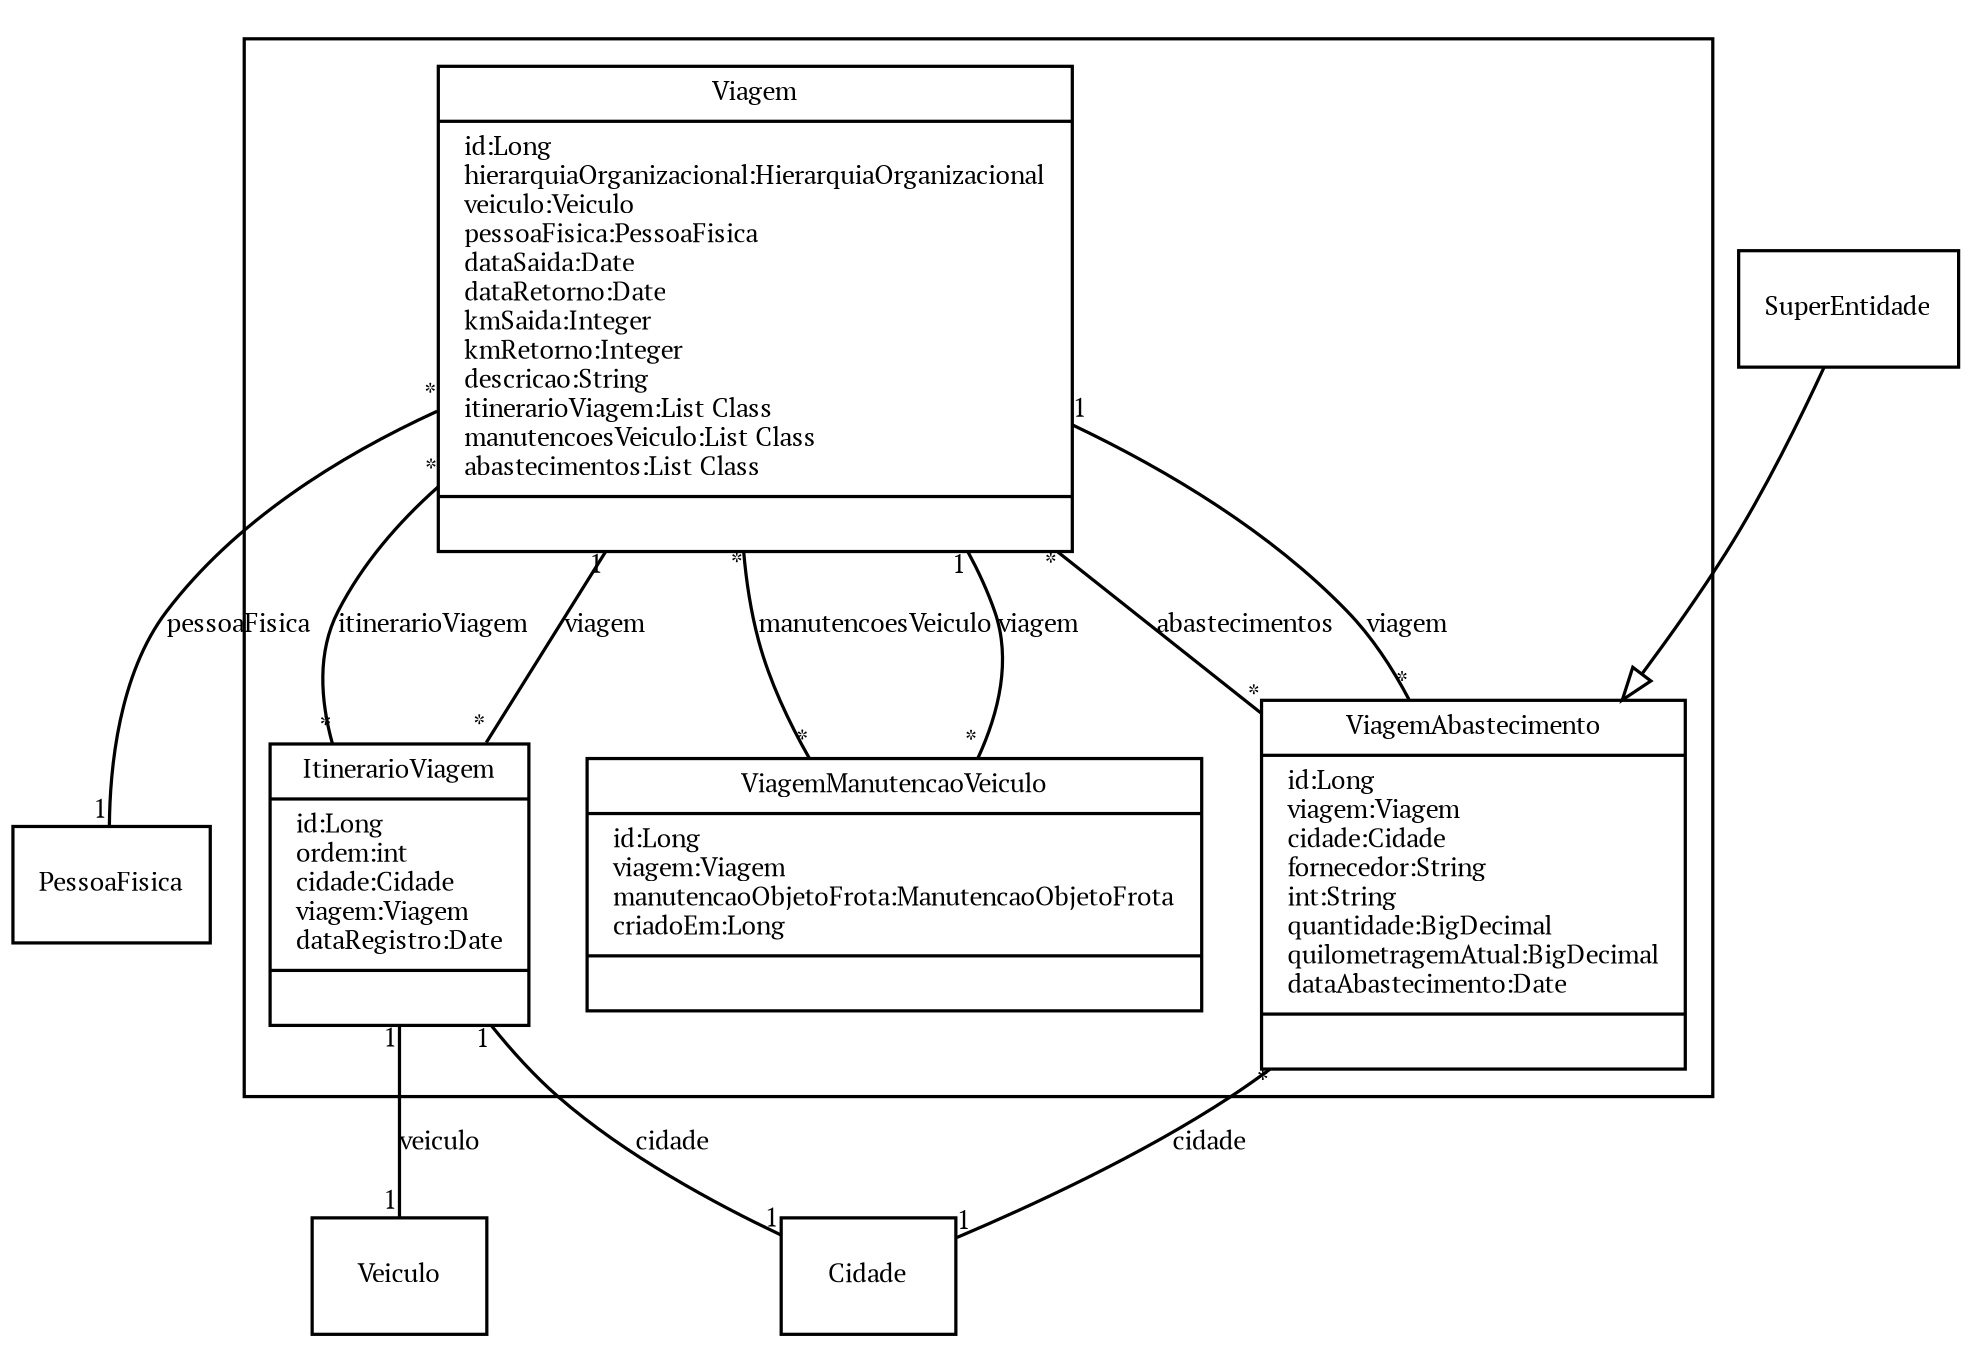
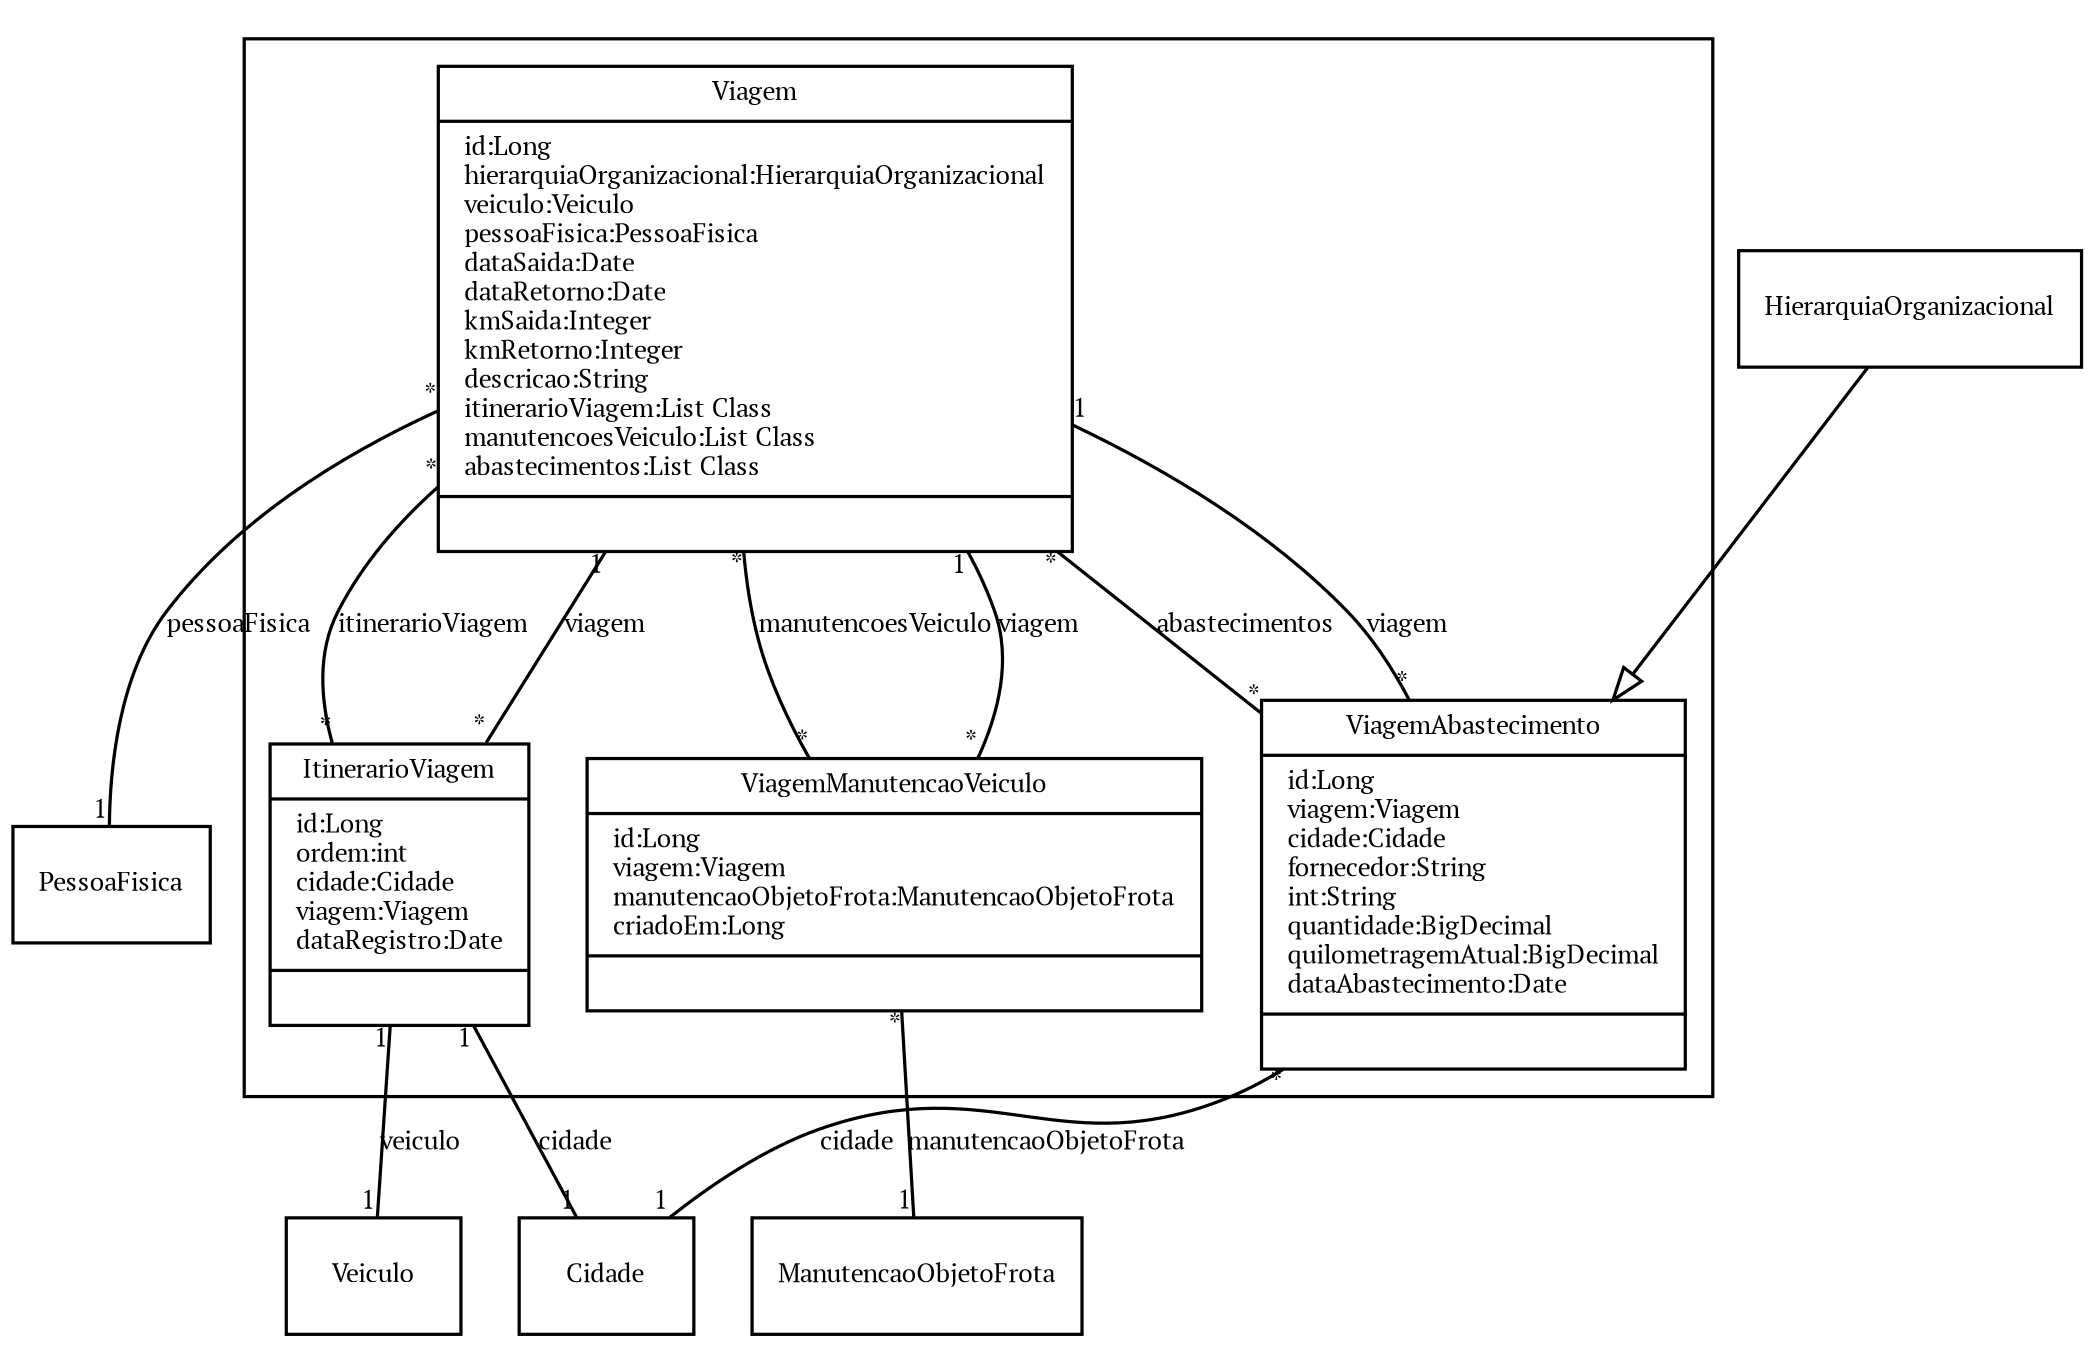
(1849, 309) -> (1910, 309)
none -> (917, 1276)
